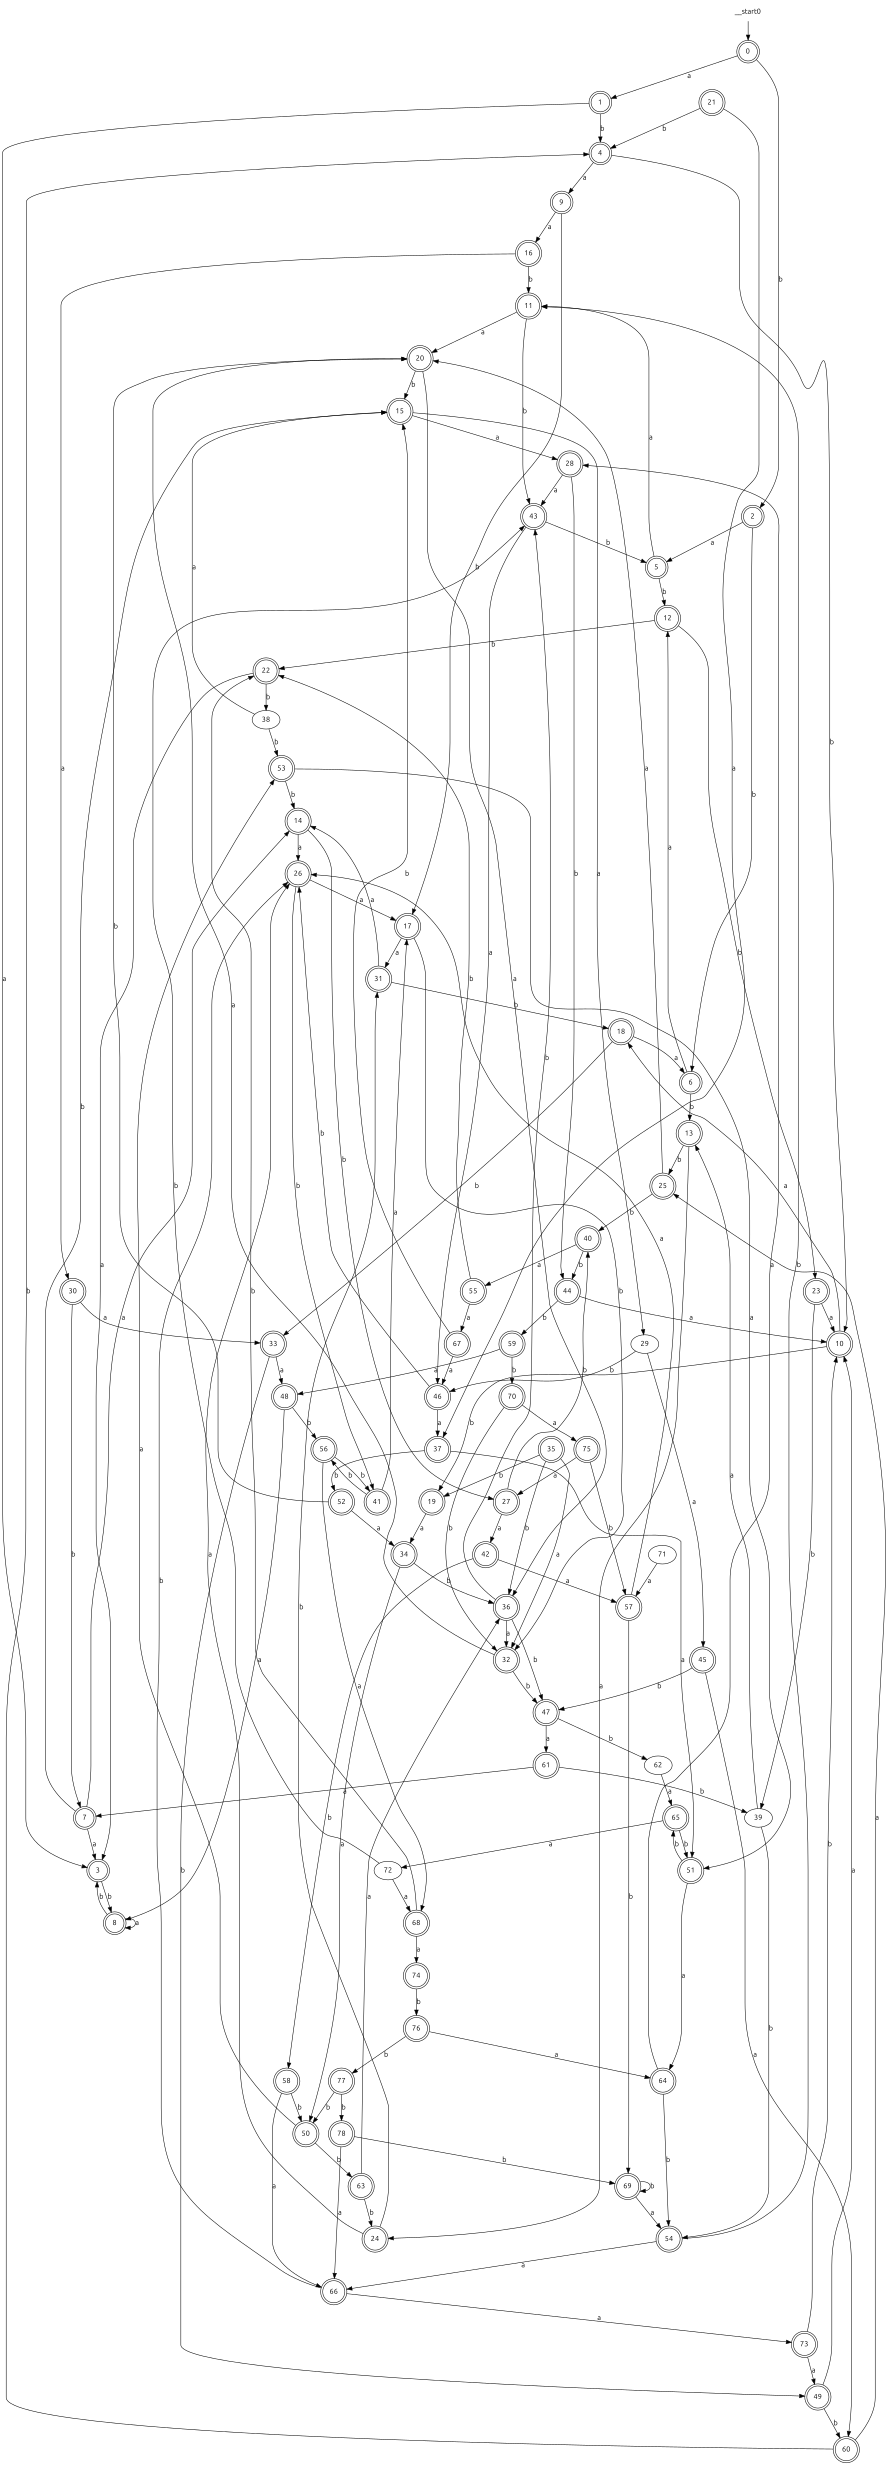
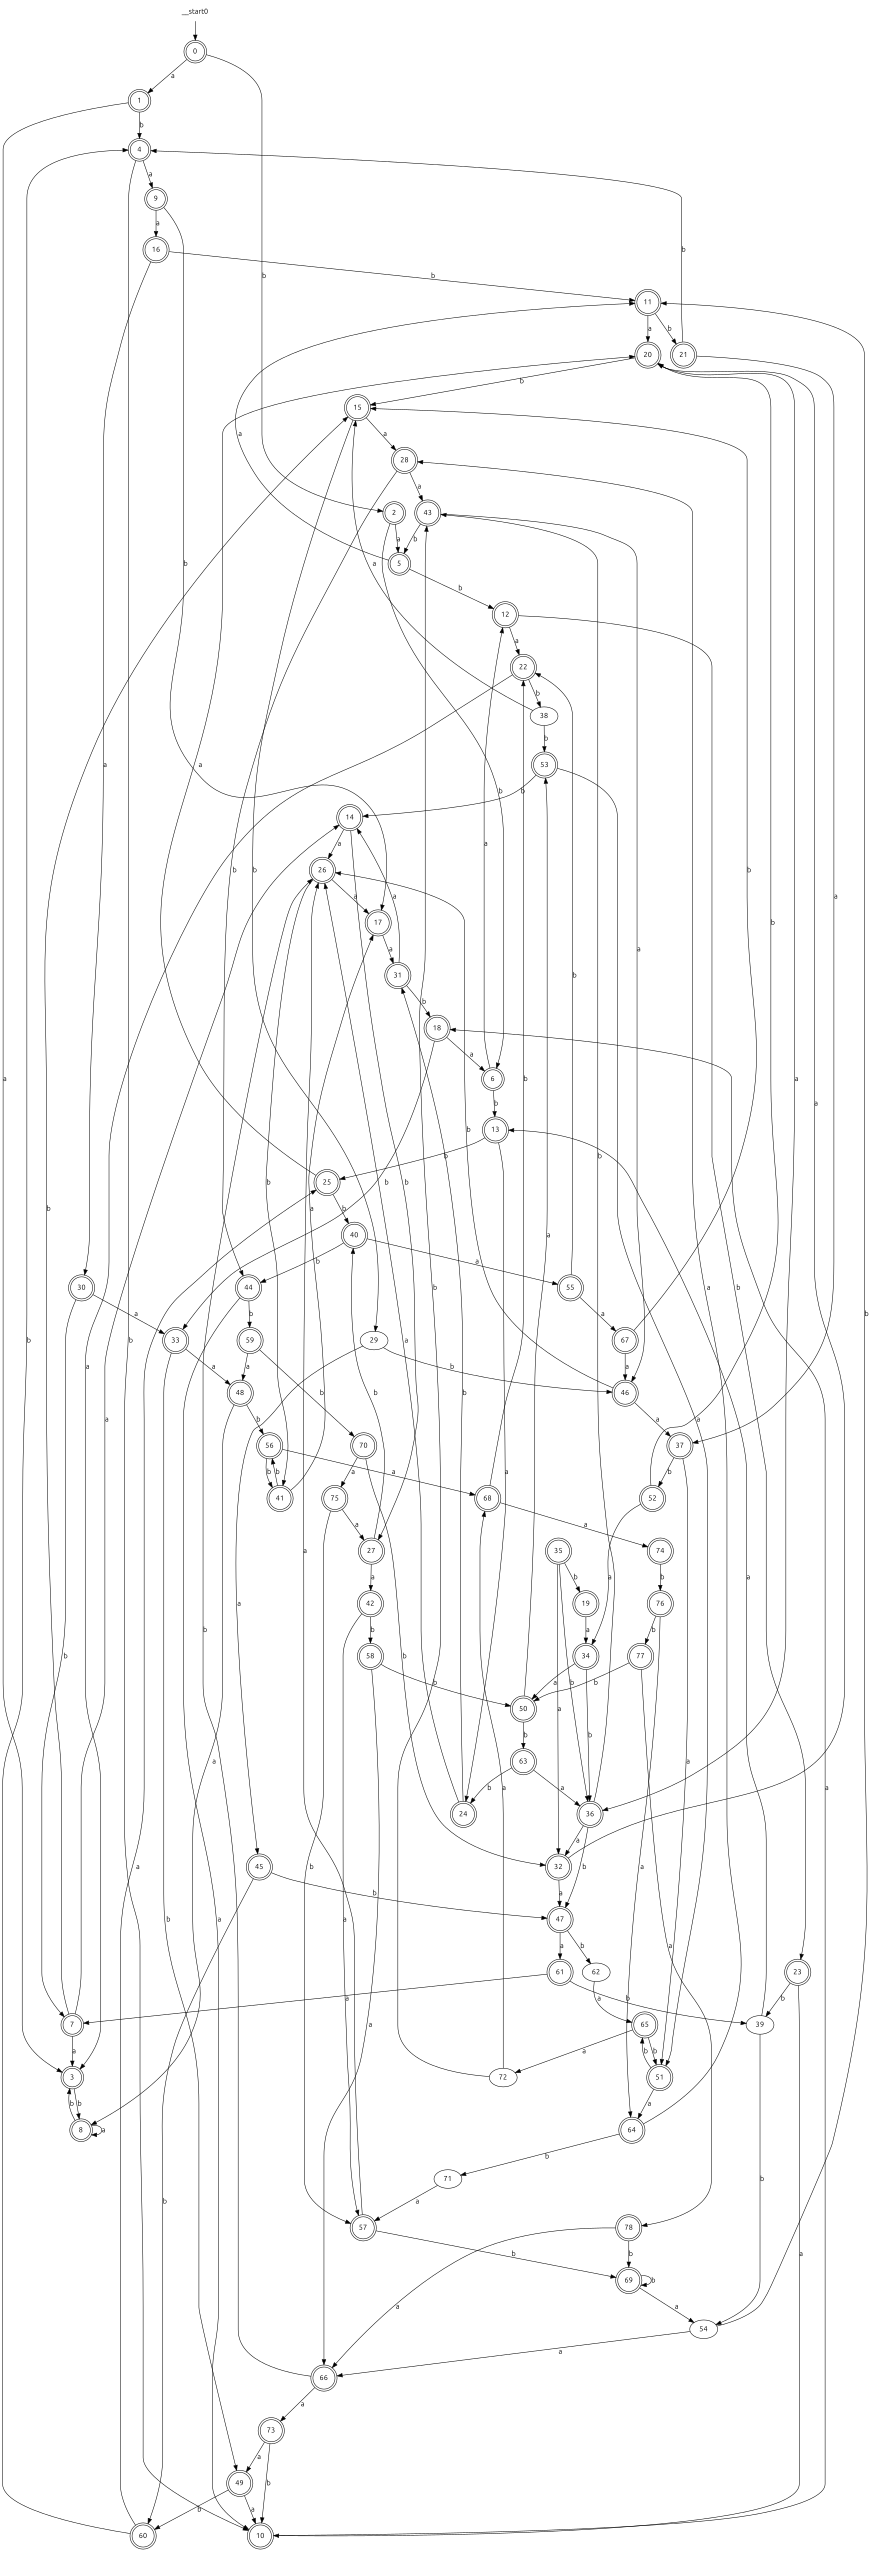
(523, 409) -> (664, 327)
(494, 645) -> (517, 641)
(599, 874) -> (255, 870)
(610, 1238) -> none
(602, 1375) -> none
(528, 1686) -> (561, 1893)
(755, 2055) -> (165, 2201)
(344, 2107) -> (671, 1946)
(666, 2157) -> (543, 2154)
(669, 2239) -> (704, 2329)
